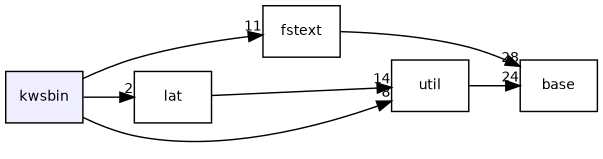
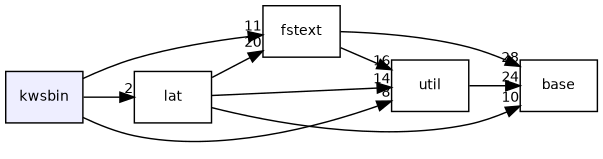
none -> (359, 56)
none -> (231, 68)
none -> (360, 131)
